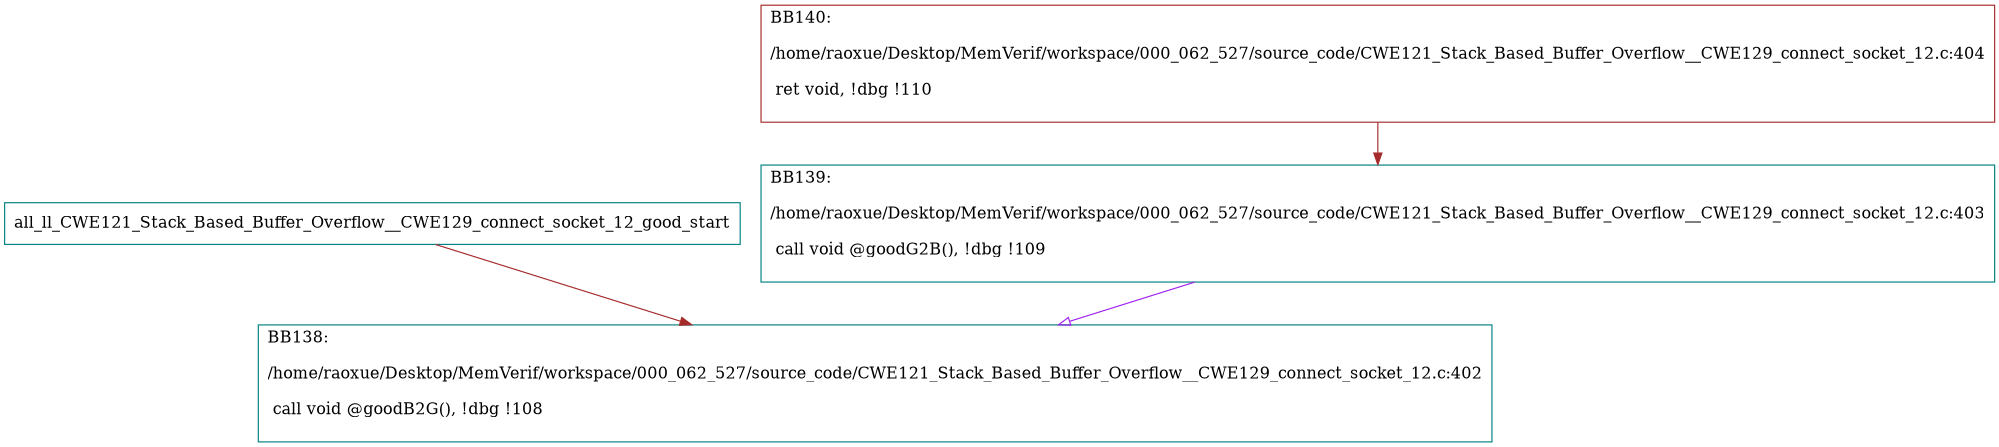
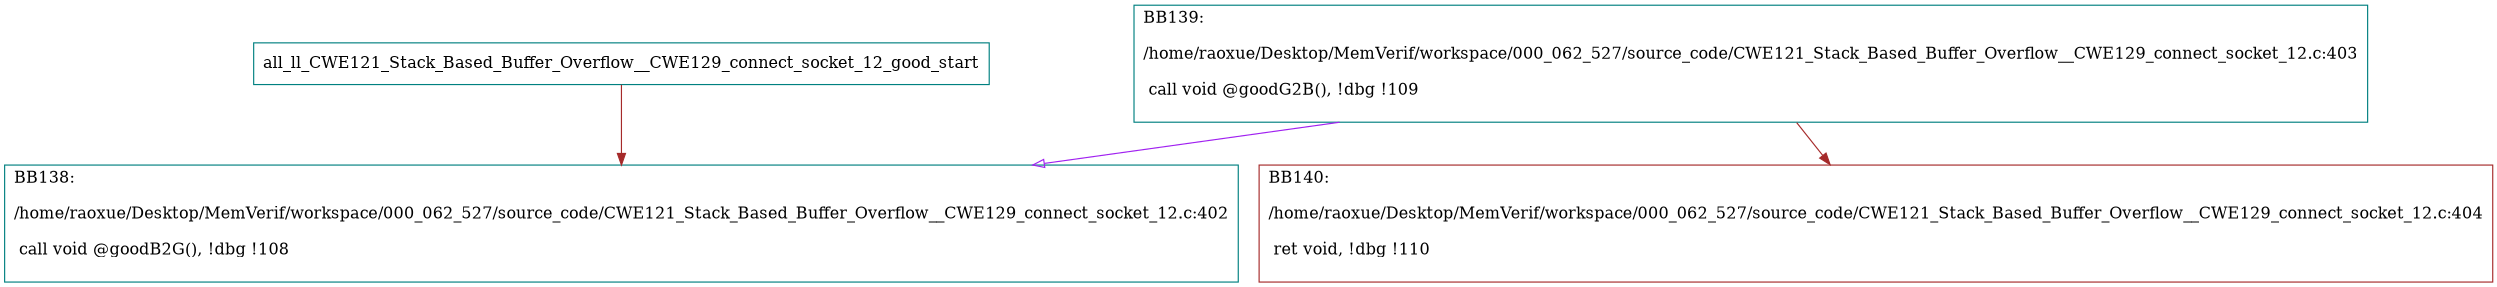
(1378, 138) -> (1810, 139)
